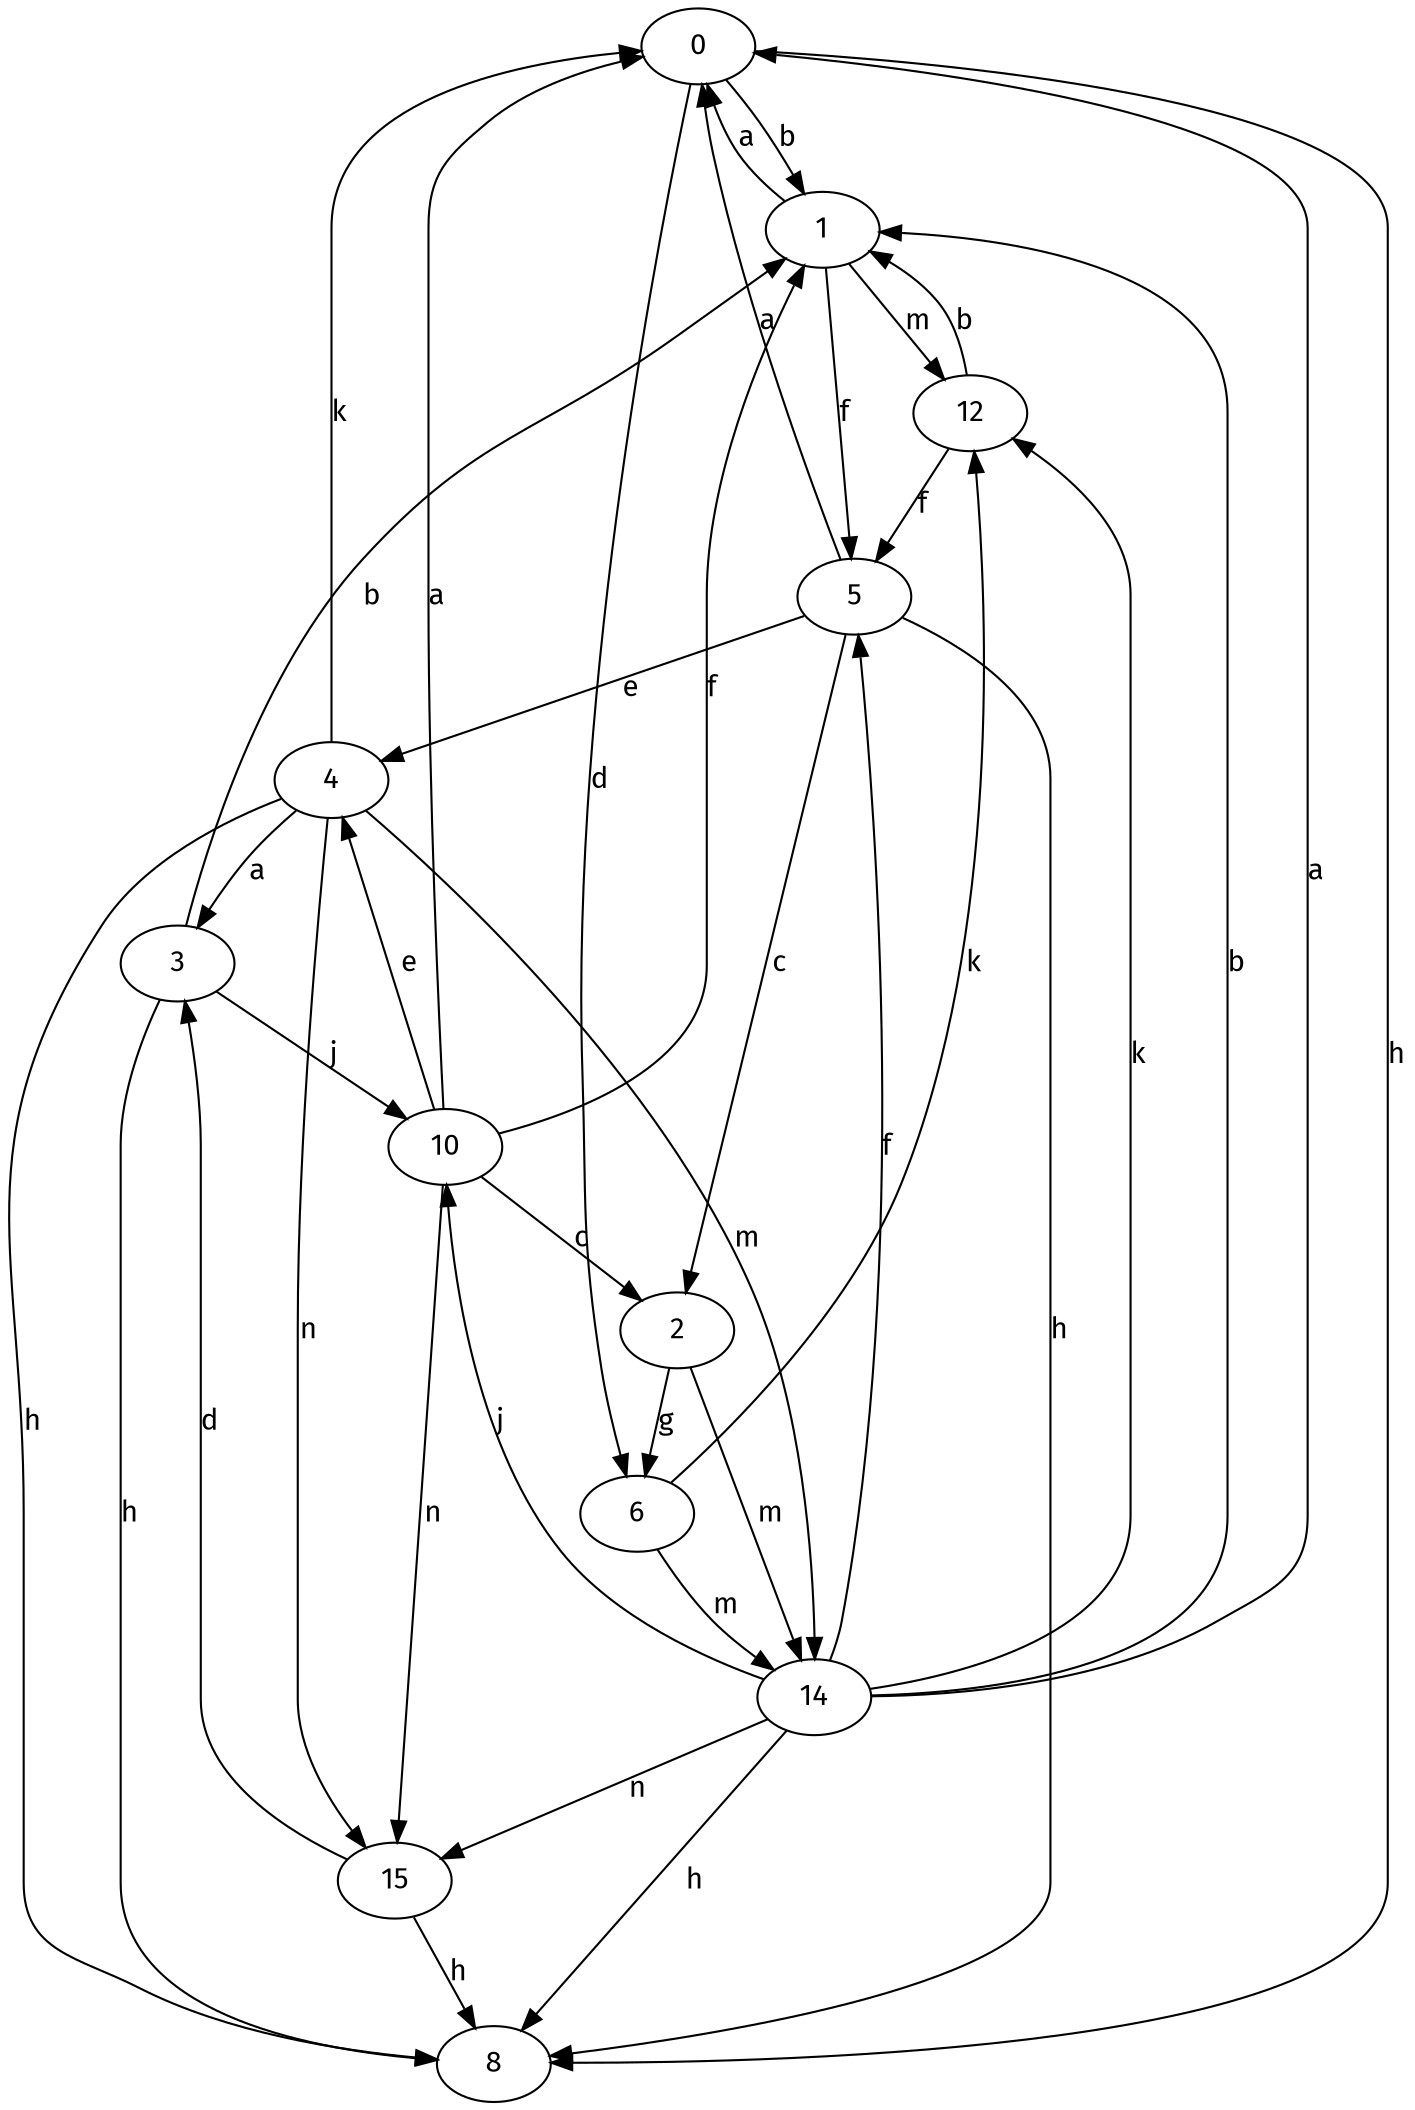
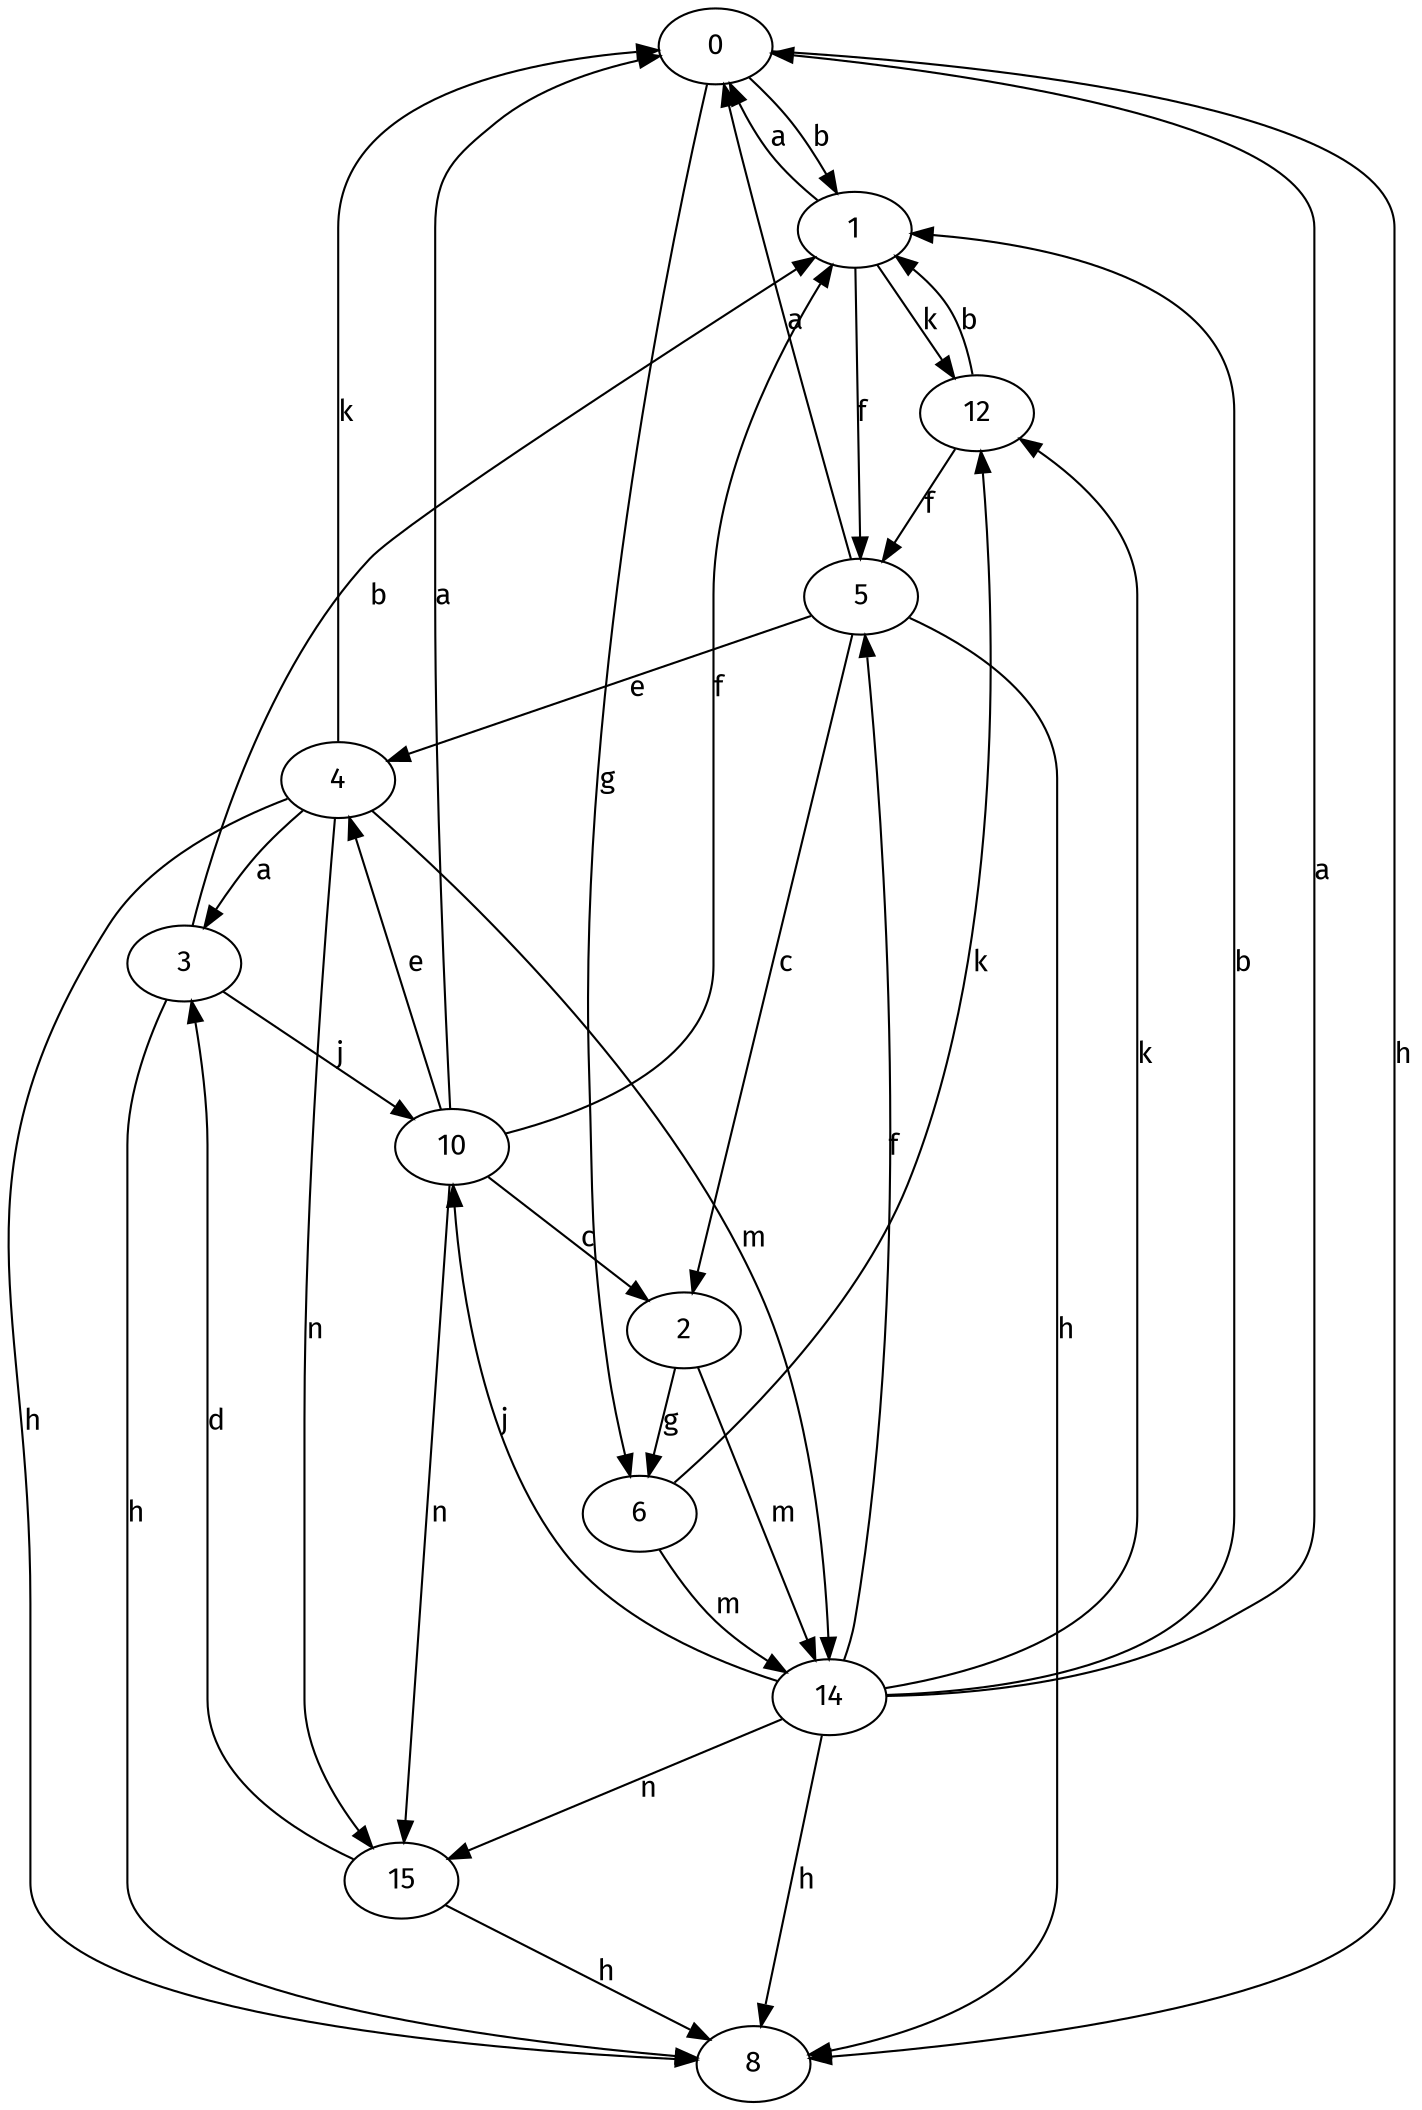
(919, 322) -> (931, 322)
(600, 780) -> (608, 780)
